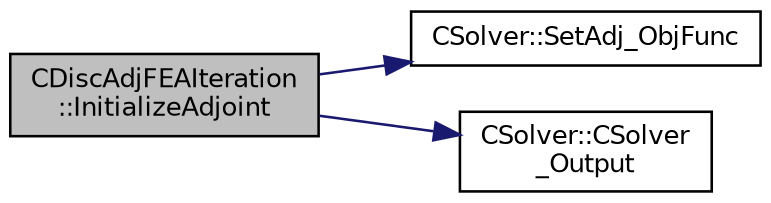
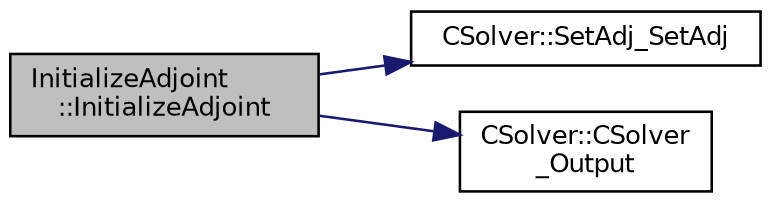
(586, 39) -> (586, 39)
(164, 95) -> (164, 95)
